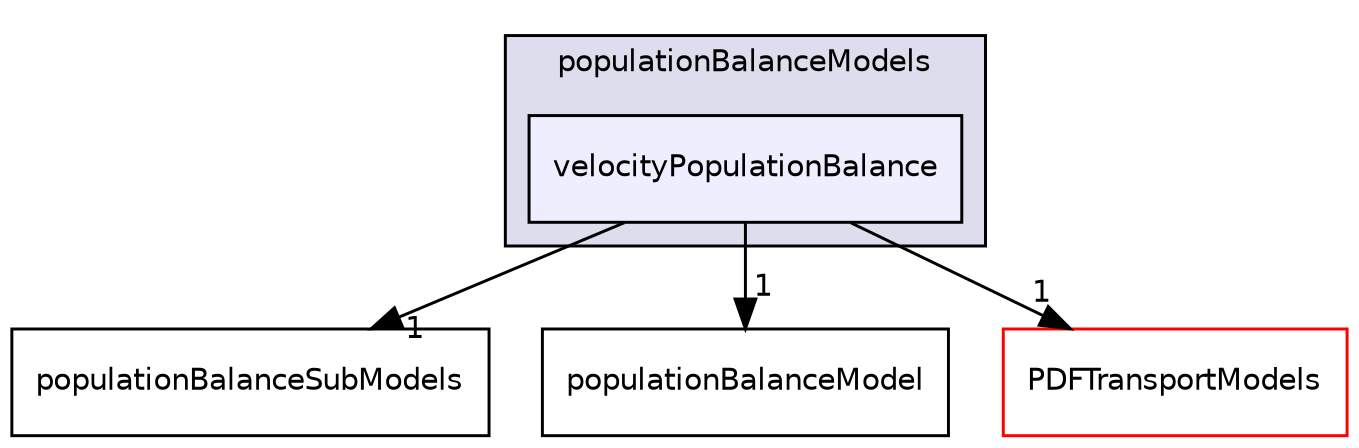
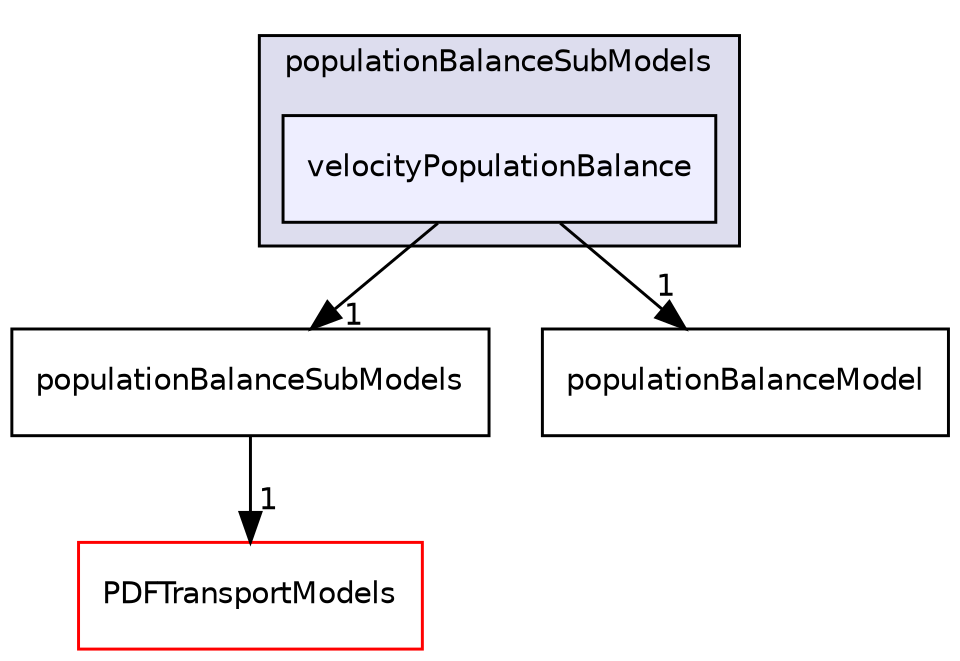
(745, 64) -> (499, 64)
(947, 269) -> (250, 475)
